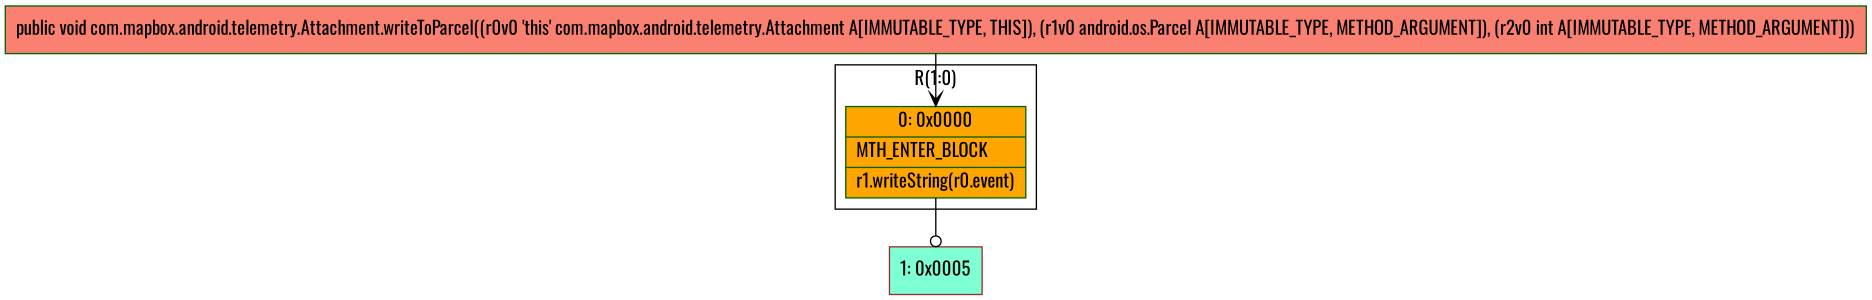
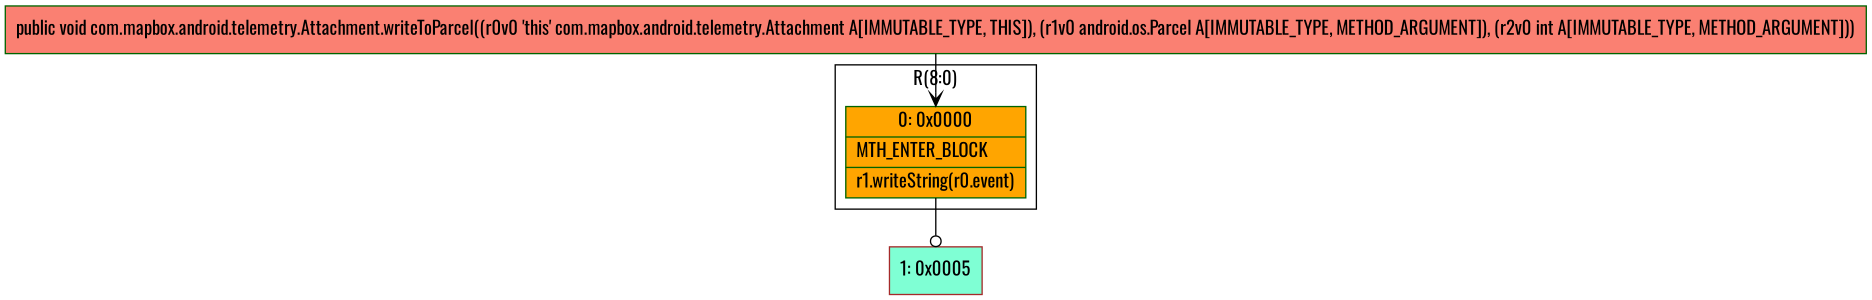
(936, 80) -> (936, 80)
